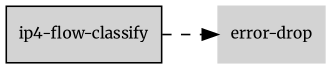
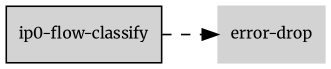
(84, 35) -> (84, 35)
